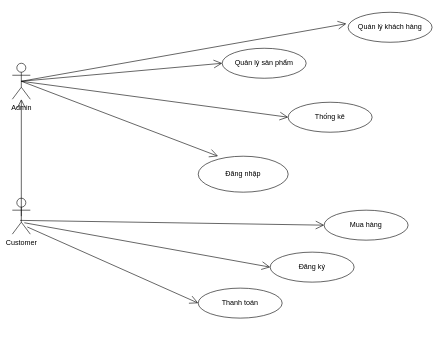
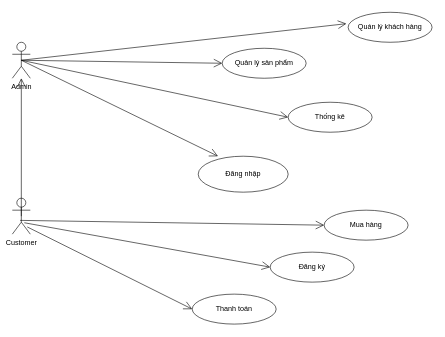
(21, 81) -> (21, 60)
(240, 303) -> (234, 309)
